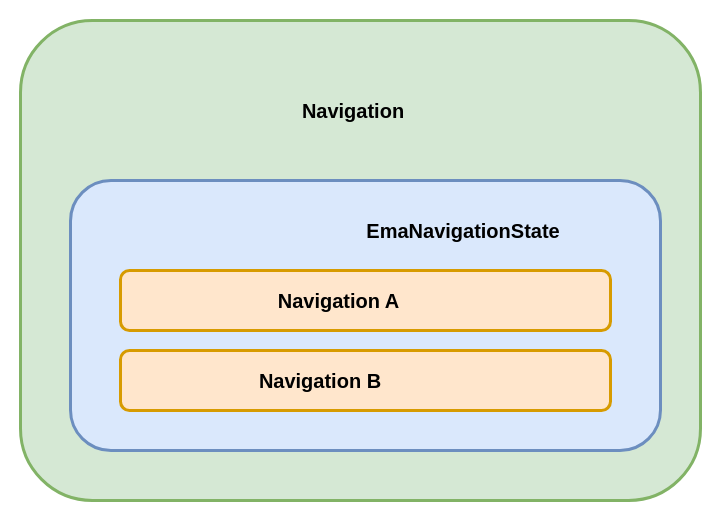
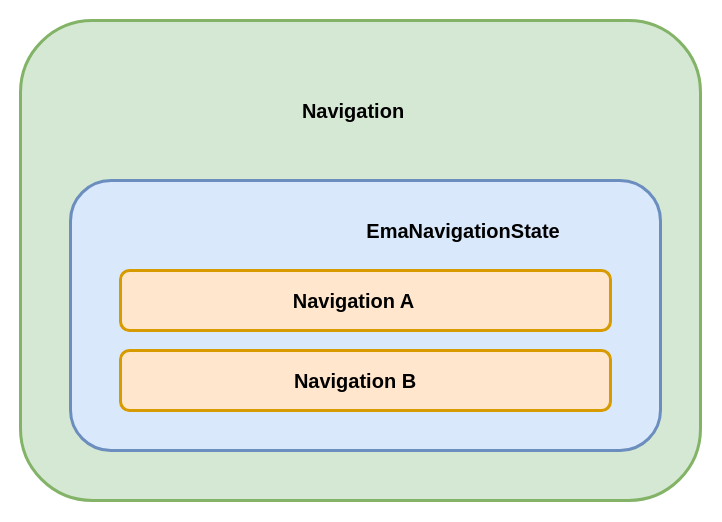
(339, 301) -> (354, 301)
(321, 381) -> (356, 381)
